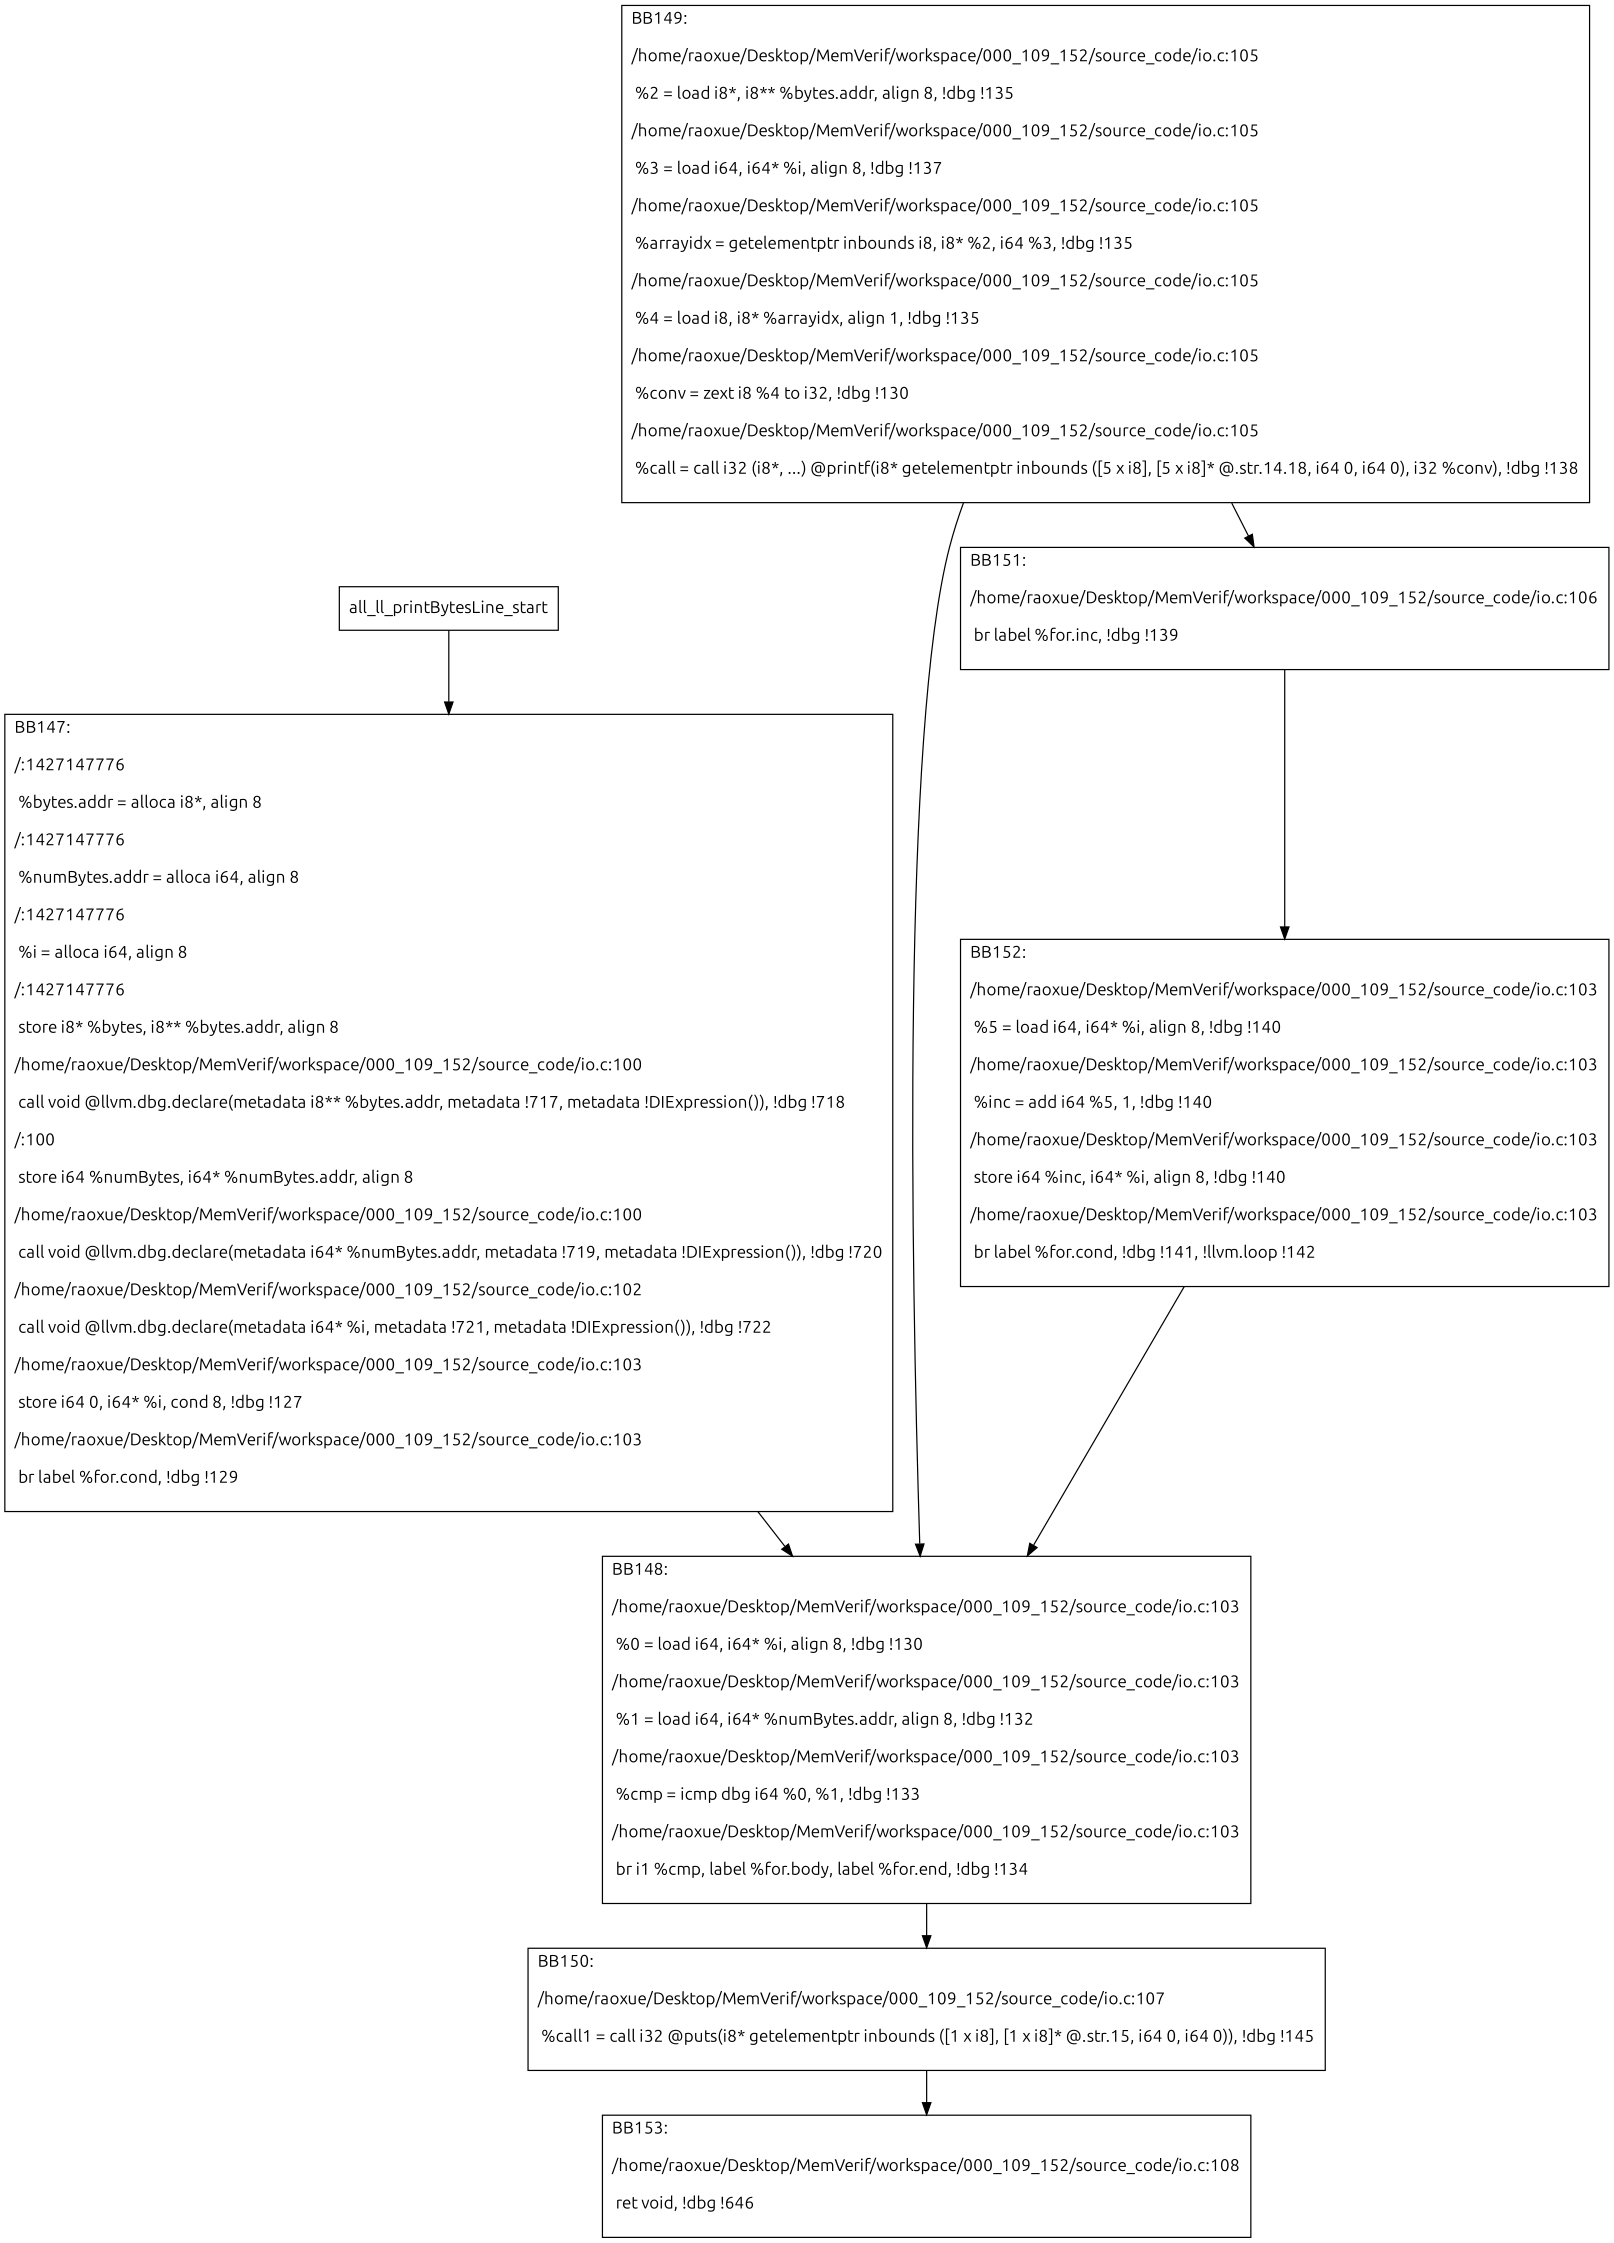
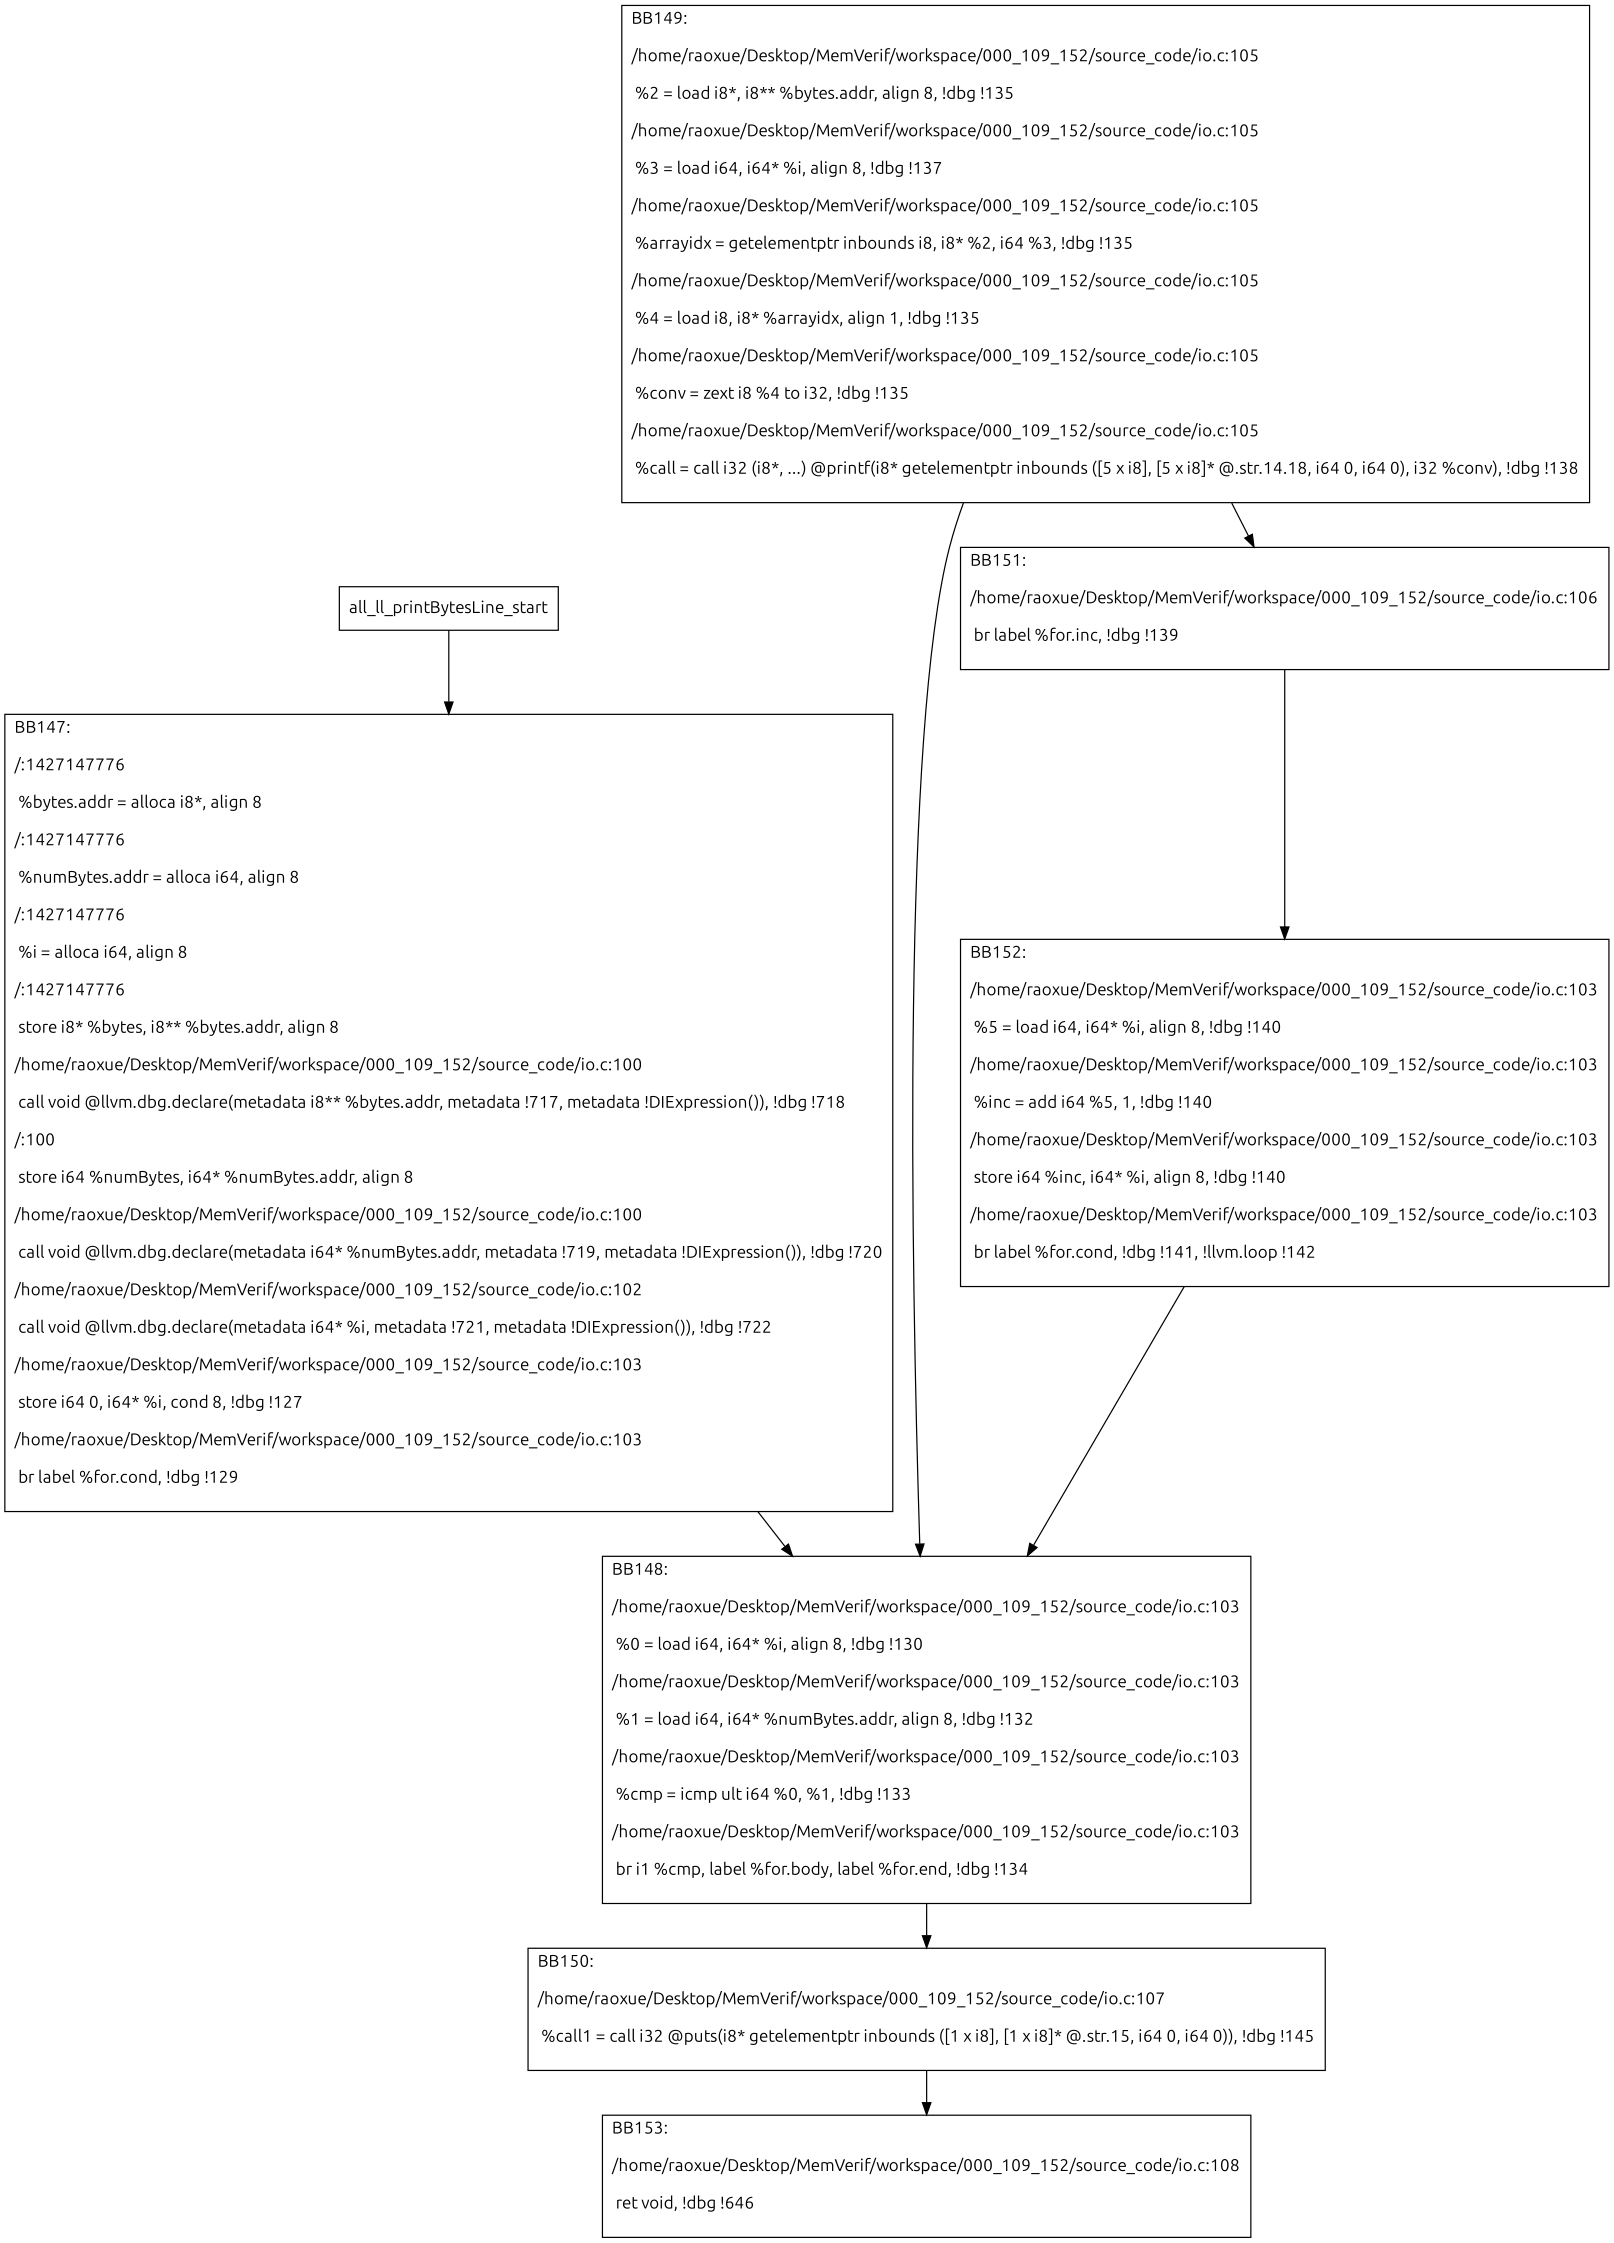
(771, 394) -> (771, 394)
(767, 1795) -> (762, 1795)
